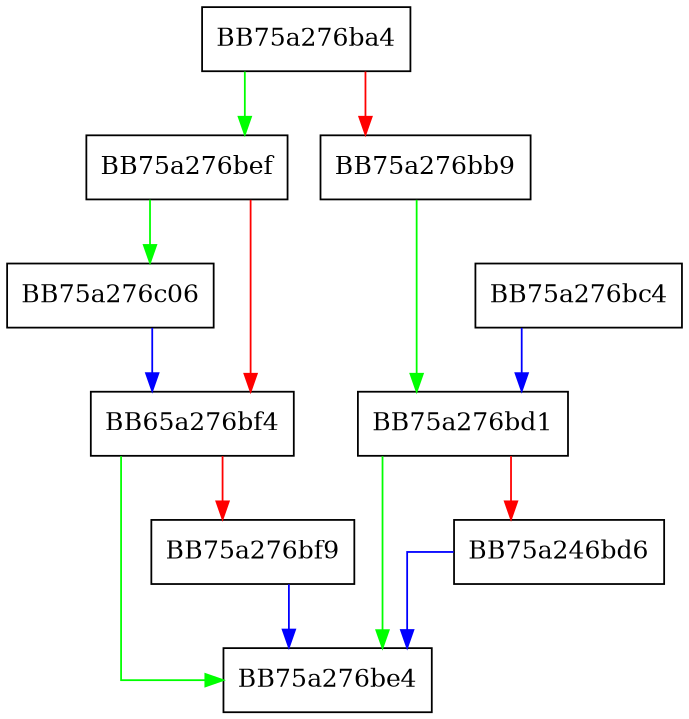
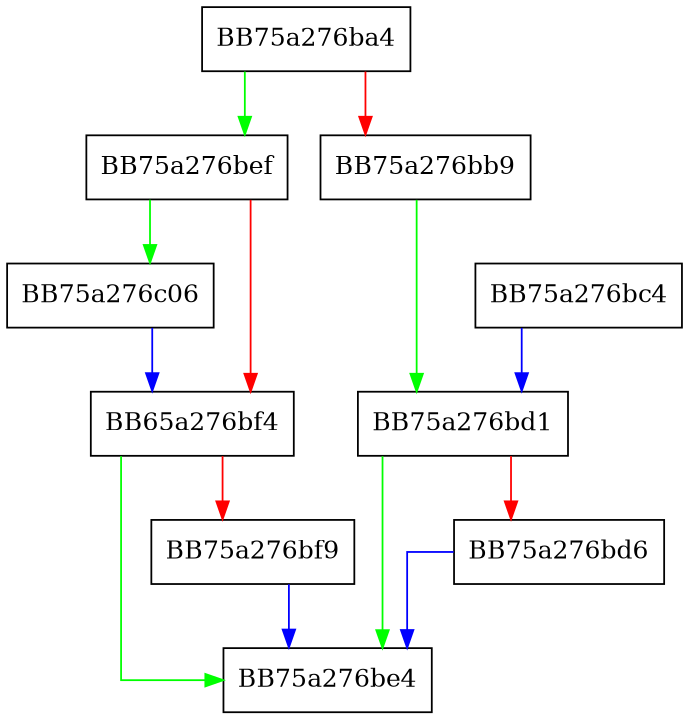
(559, 552) -> (559, 552)
